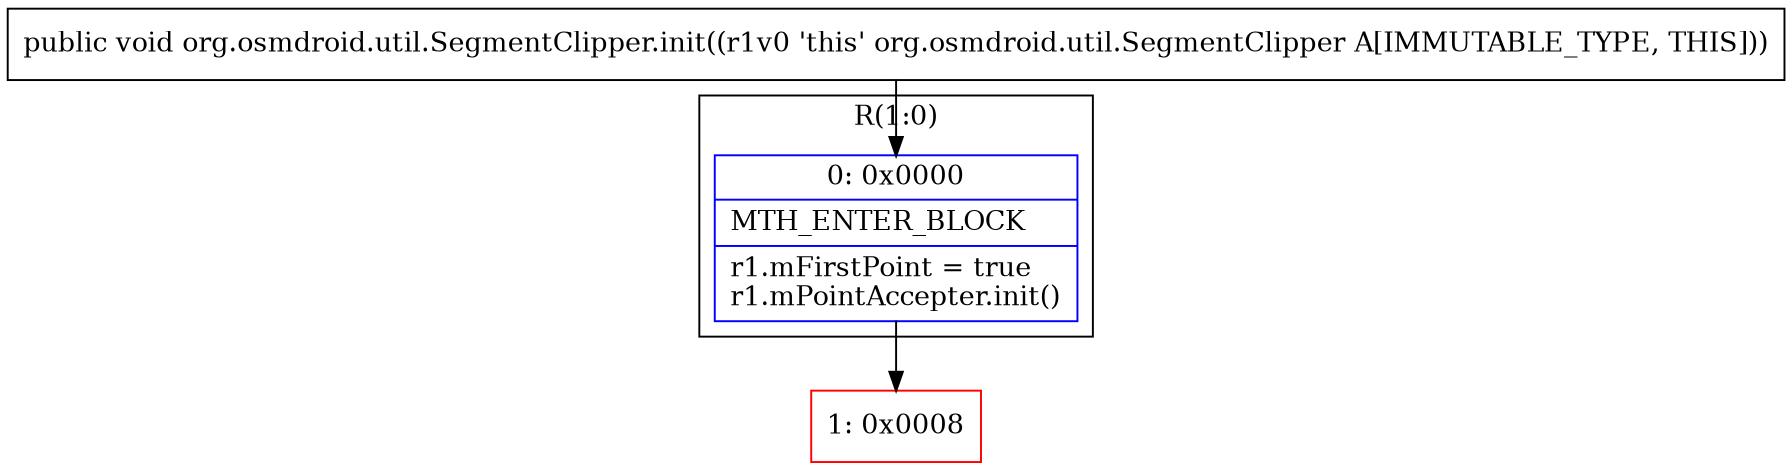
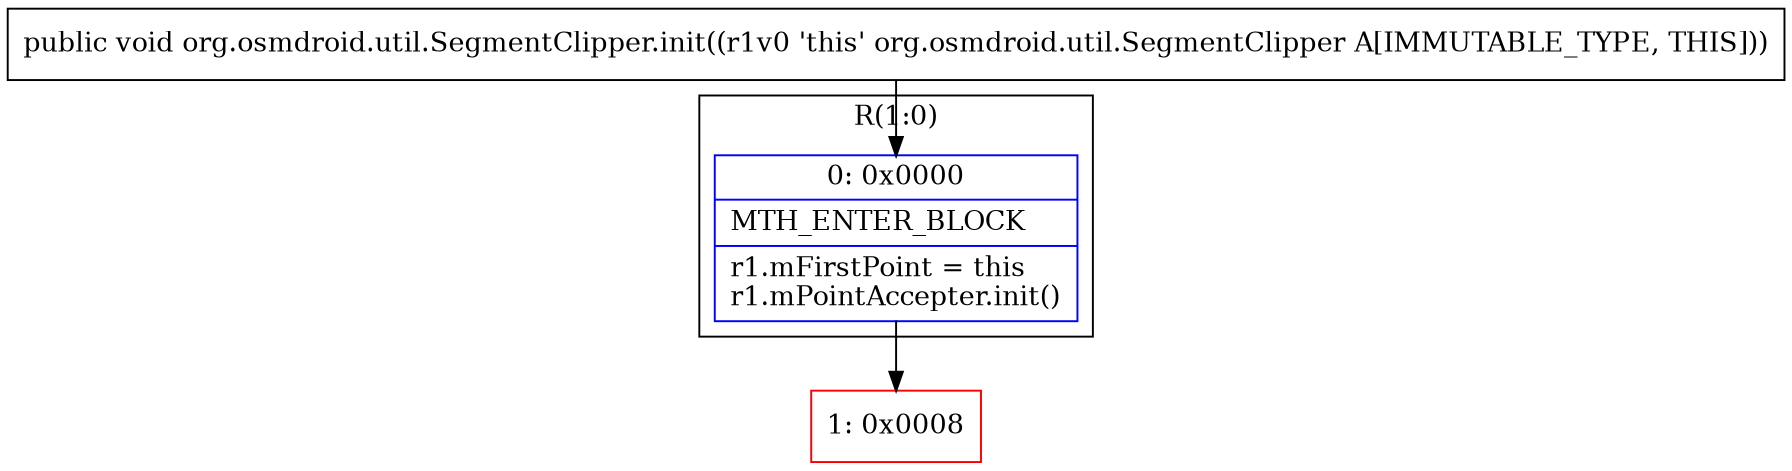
(882, 268) -> (879, 268)
